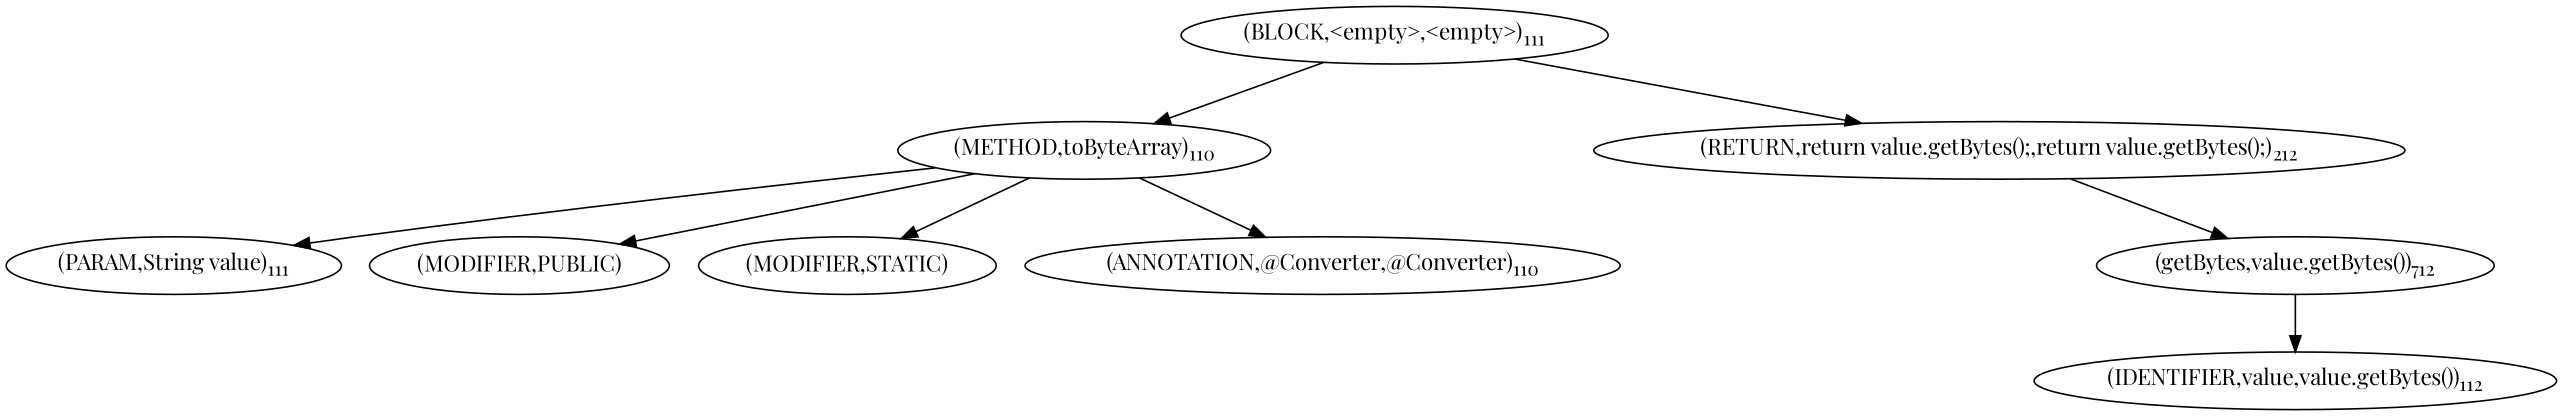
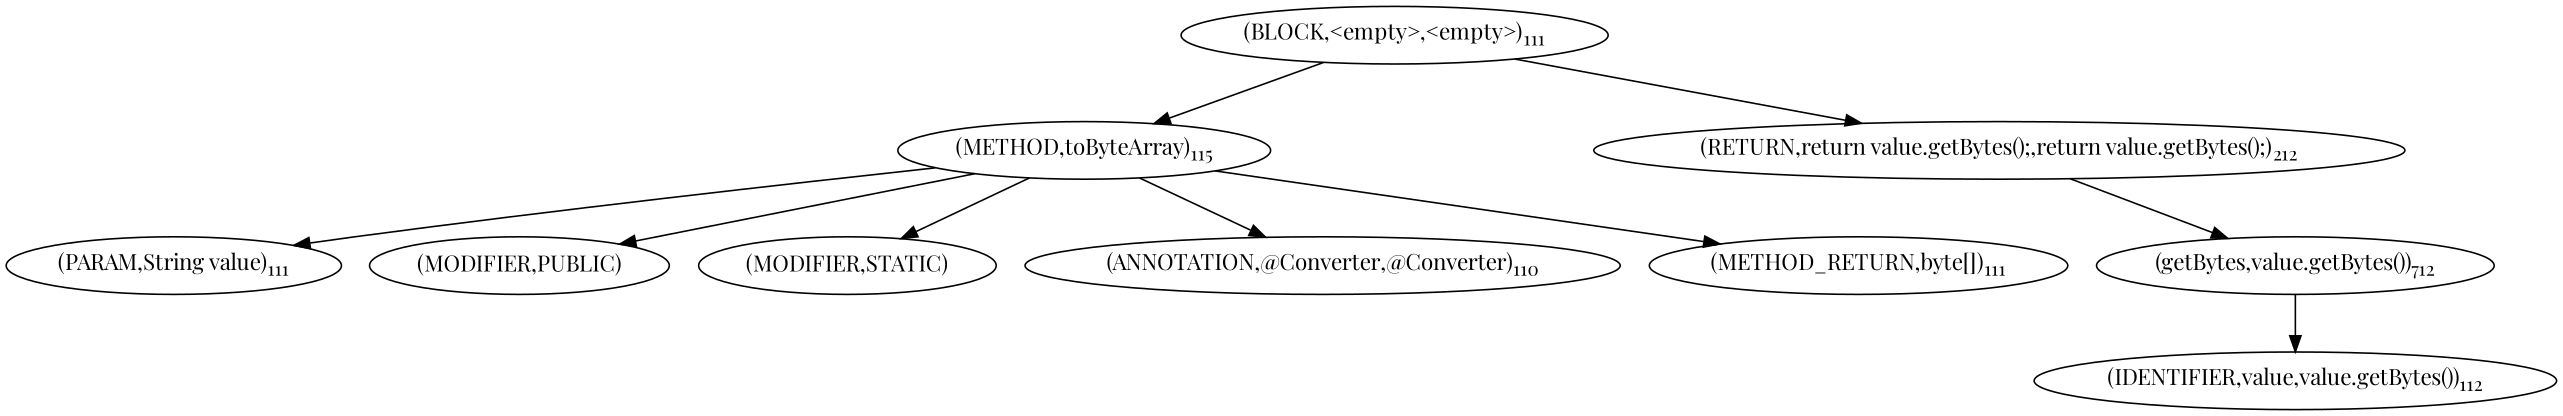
(1202, 148) -> (1202, 148)
none -> (1859, 266)
